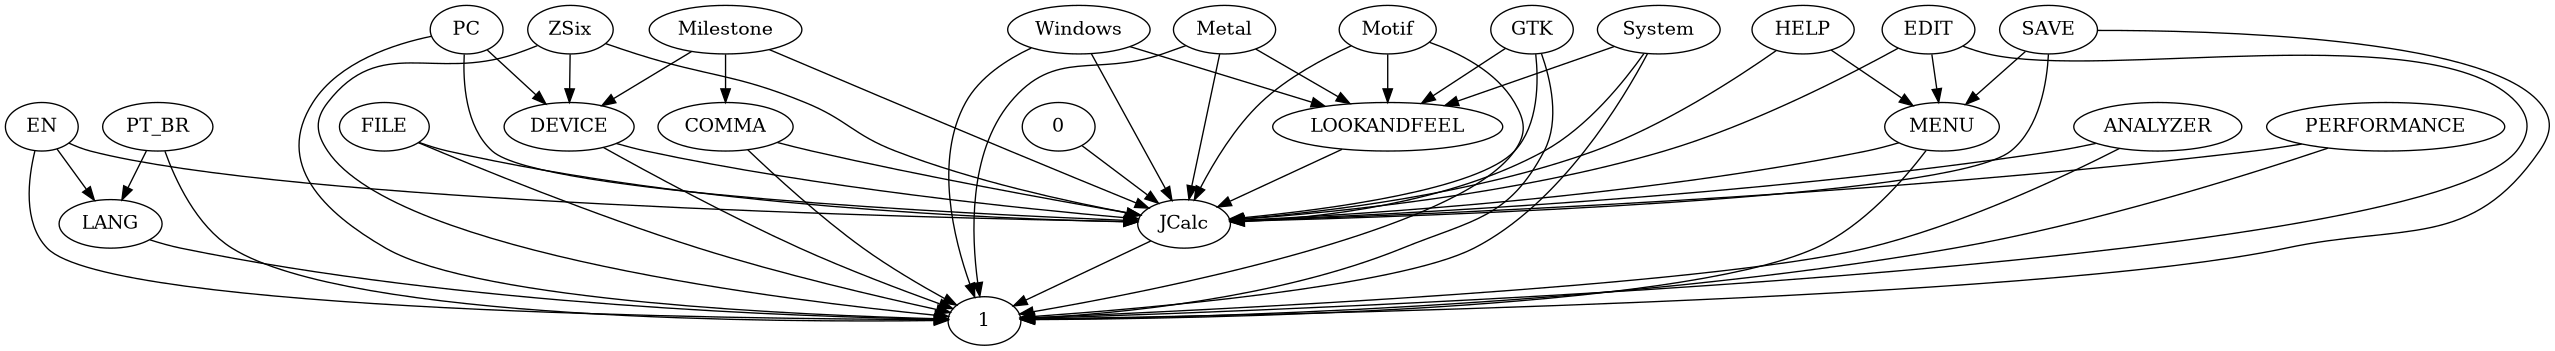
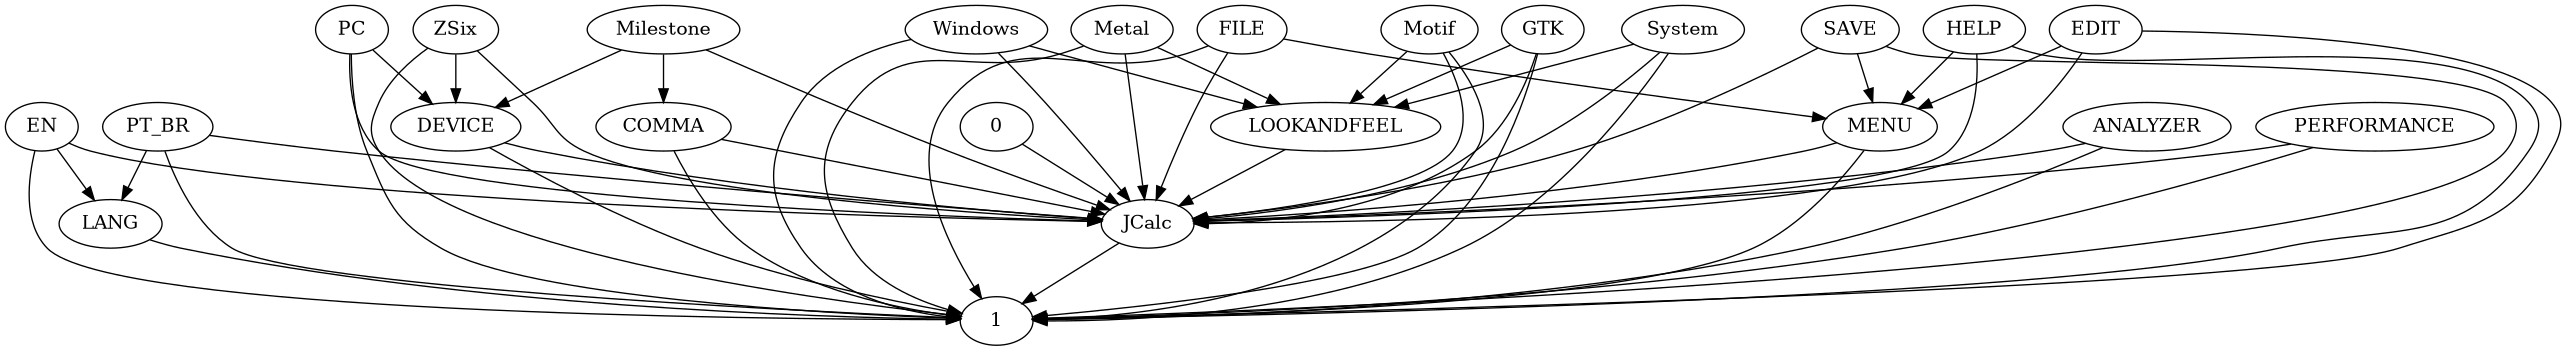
none -> (1548, 81)
none -> (648, 182)
none -> (2145, 268)
